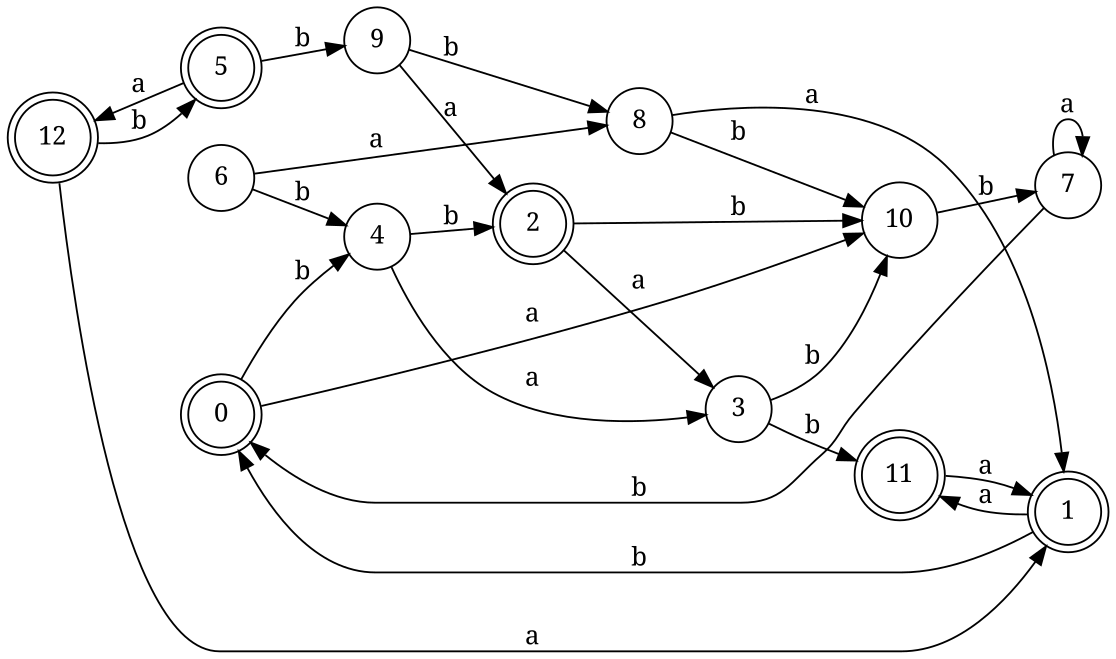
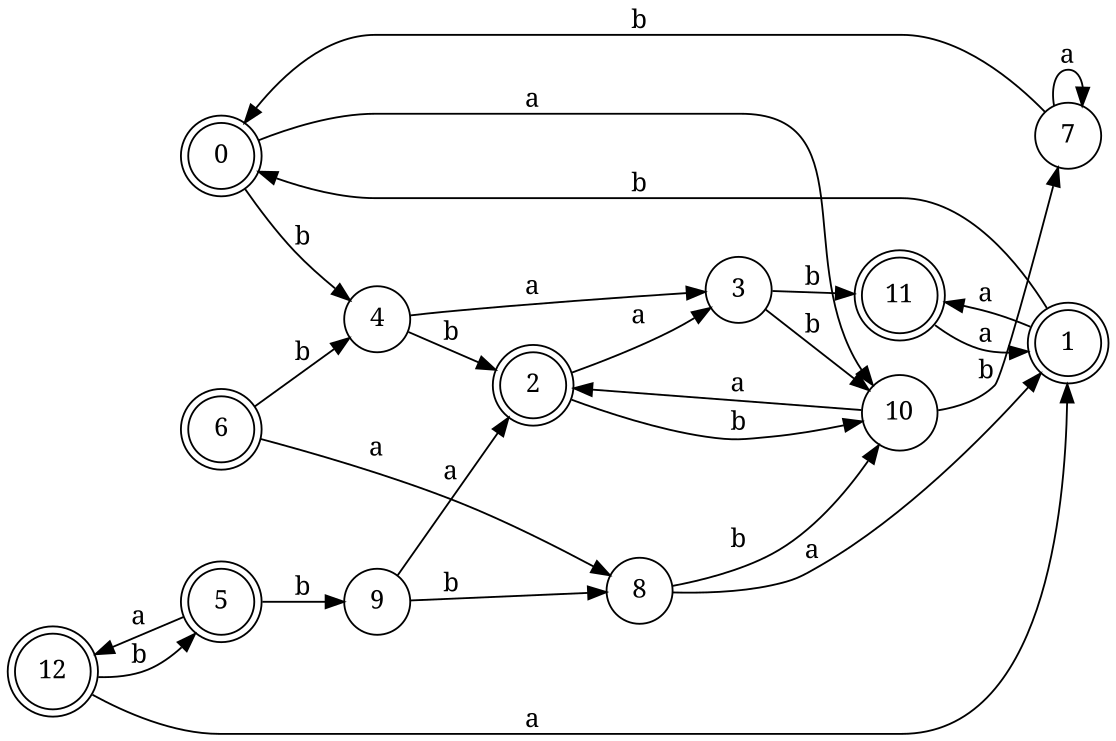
(221, 178) -> (221, 429)
none -> (727, 400)
